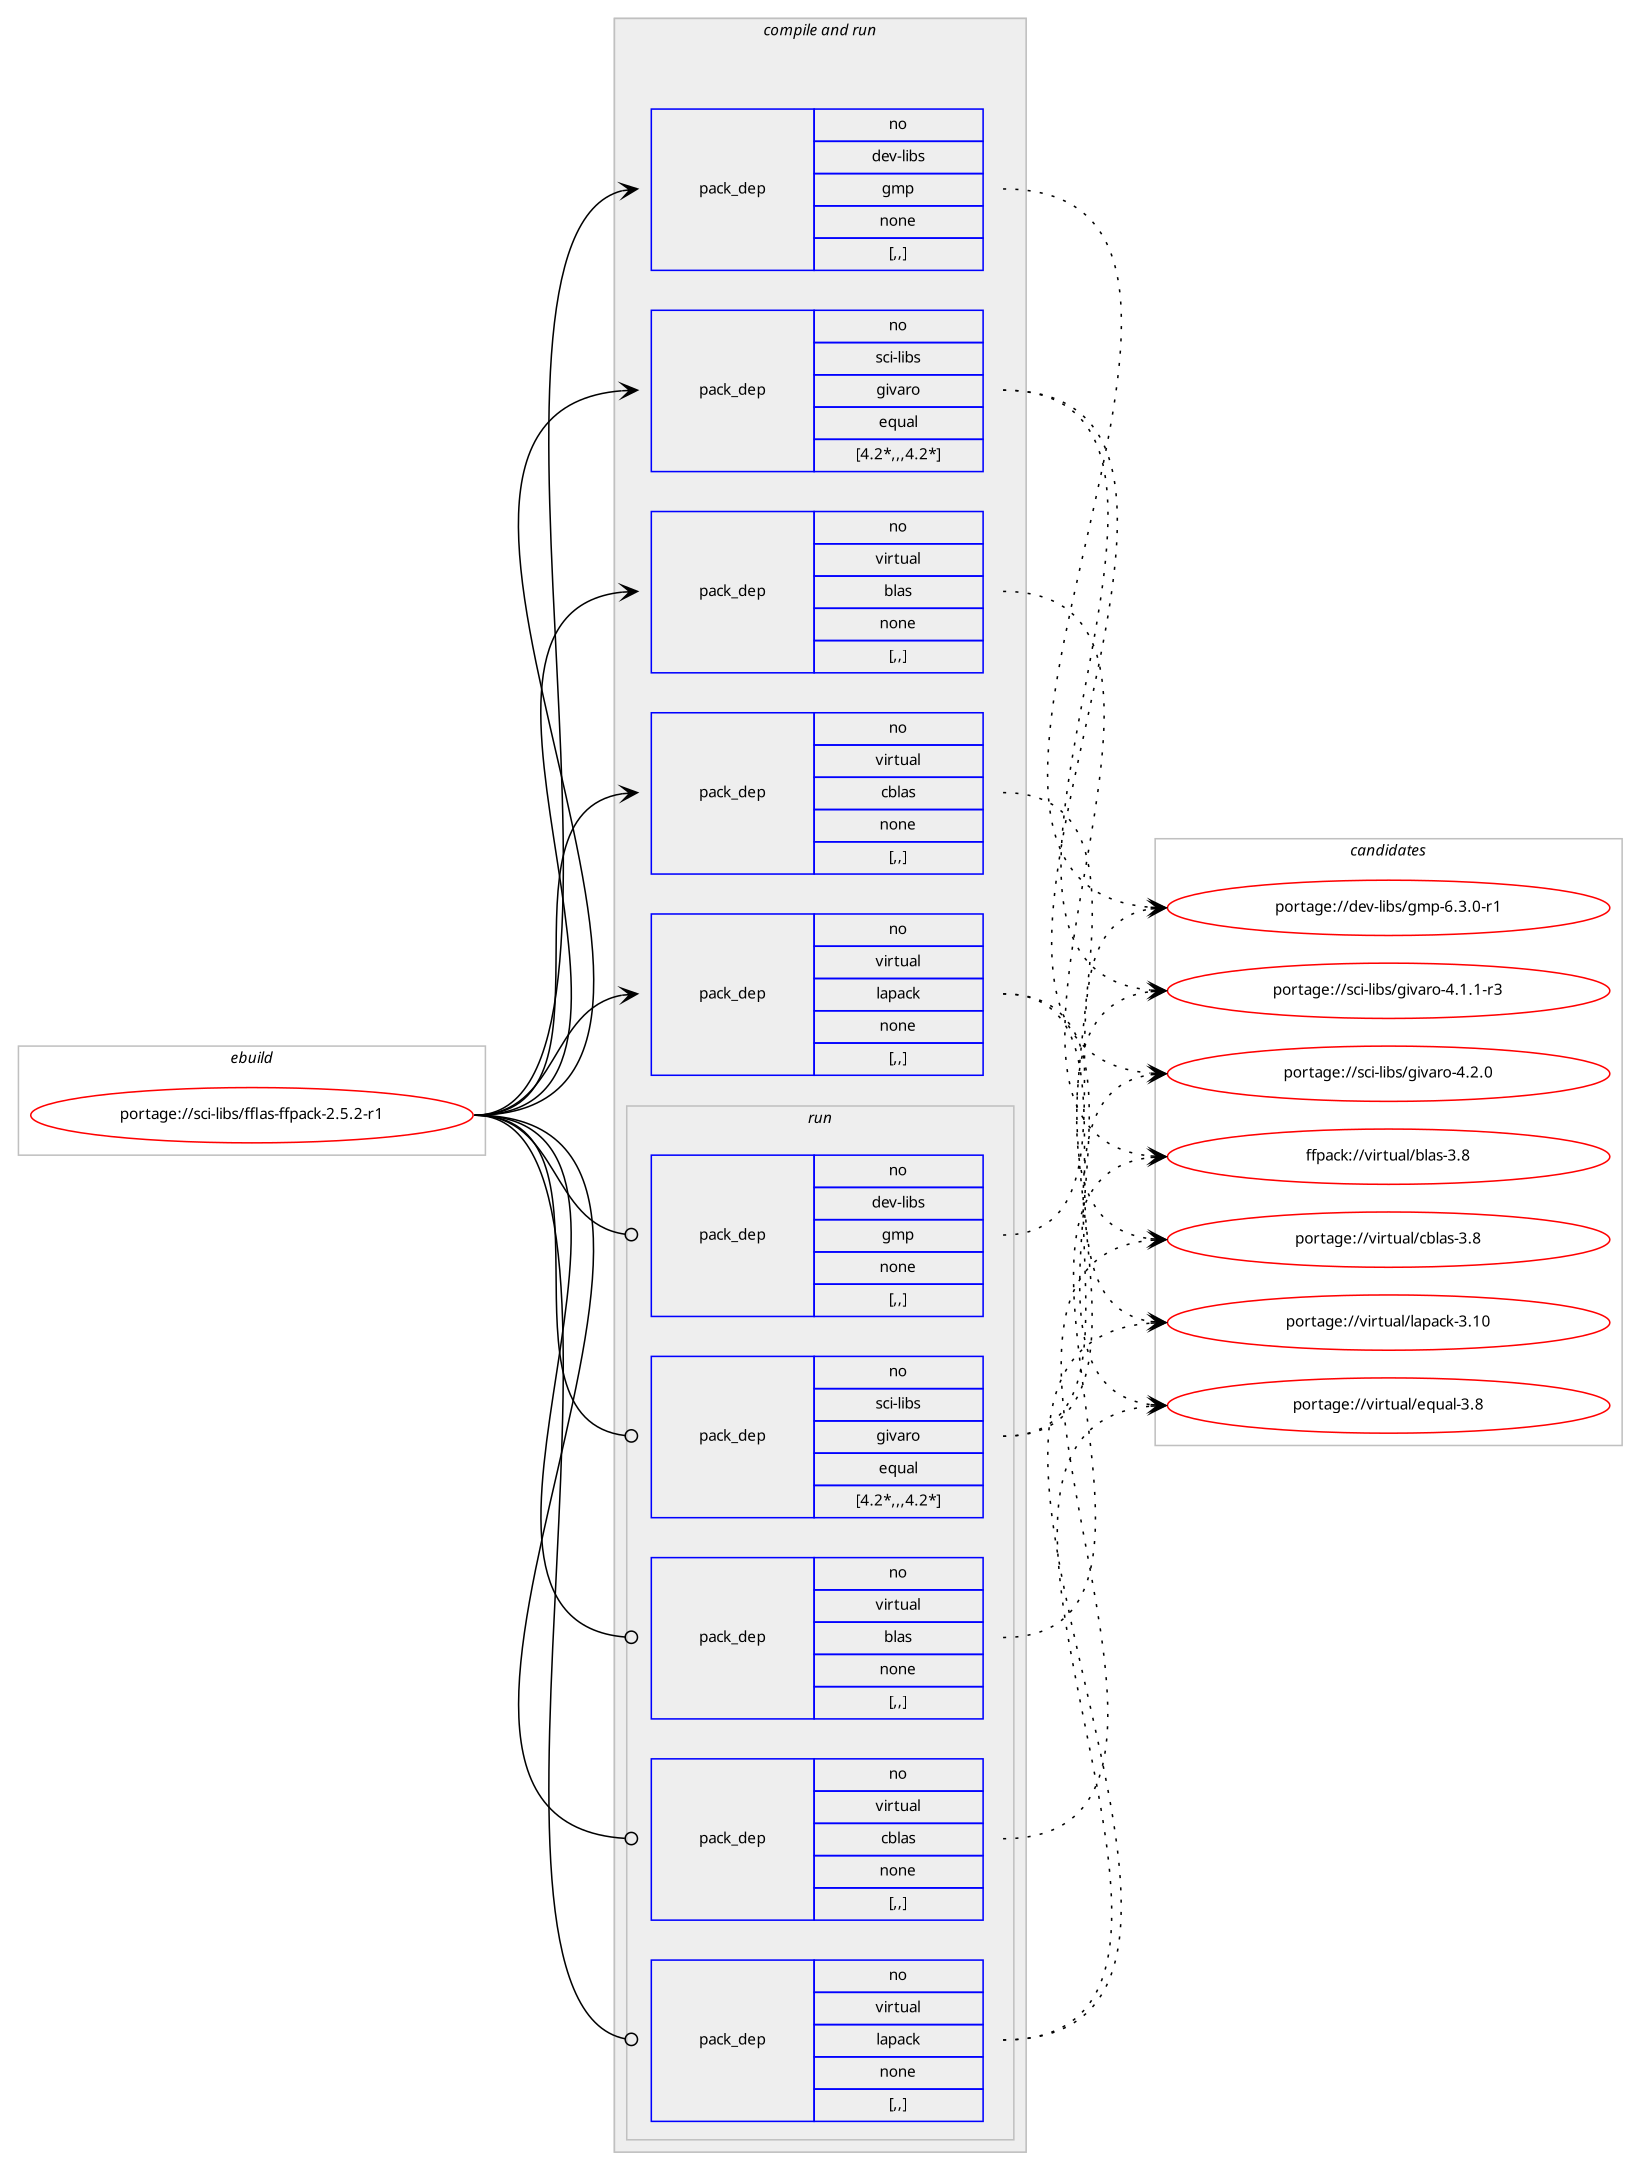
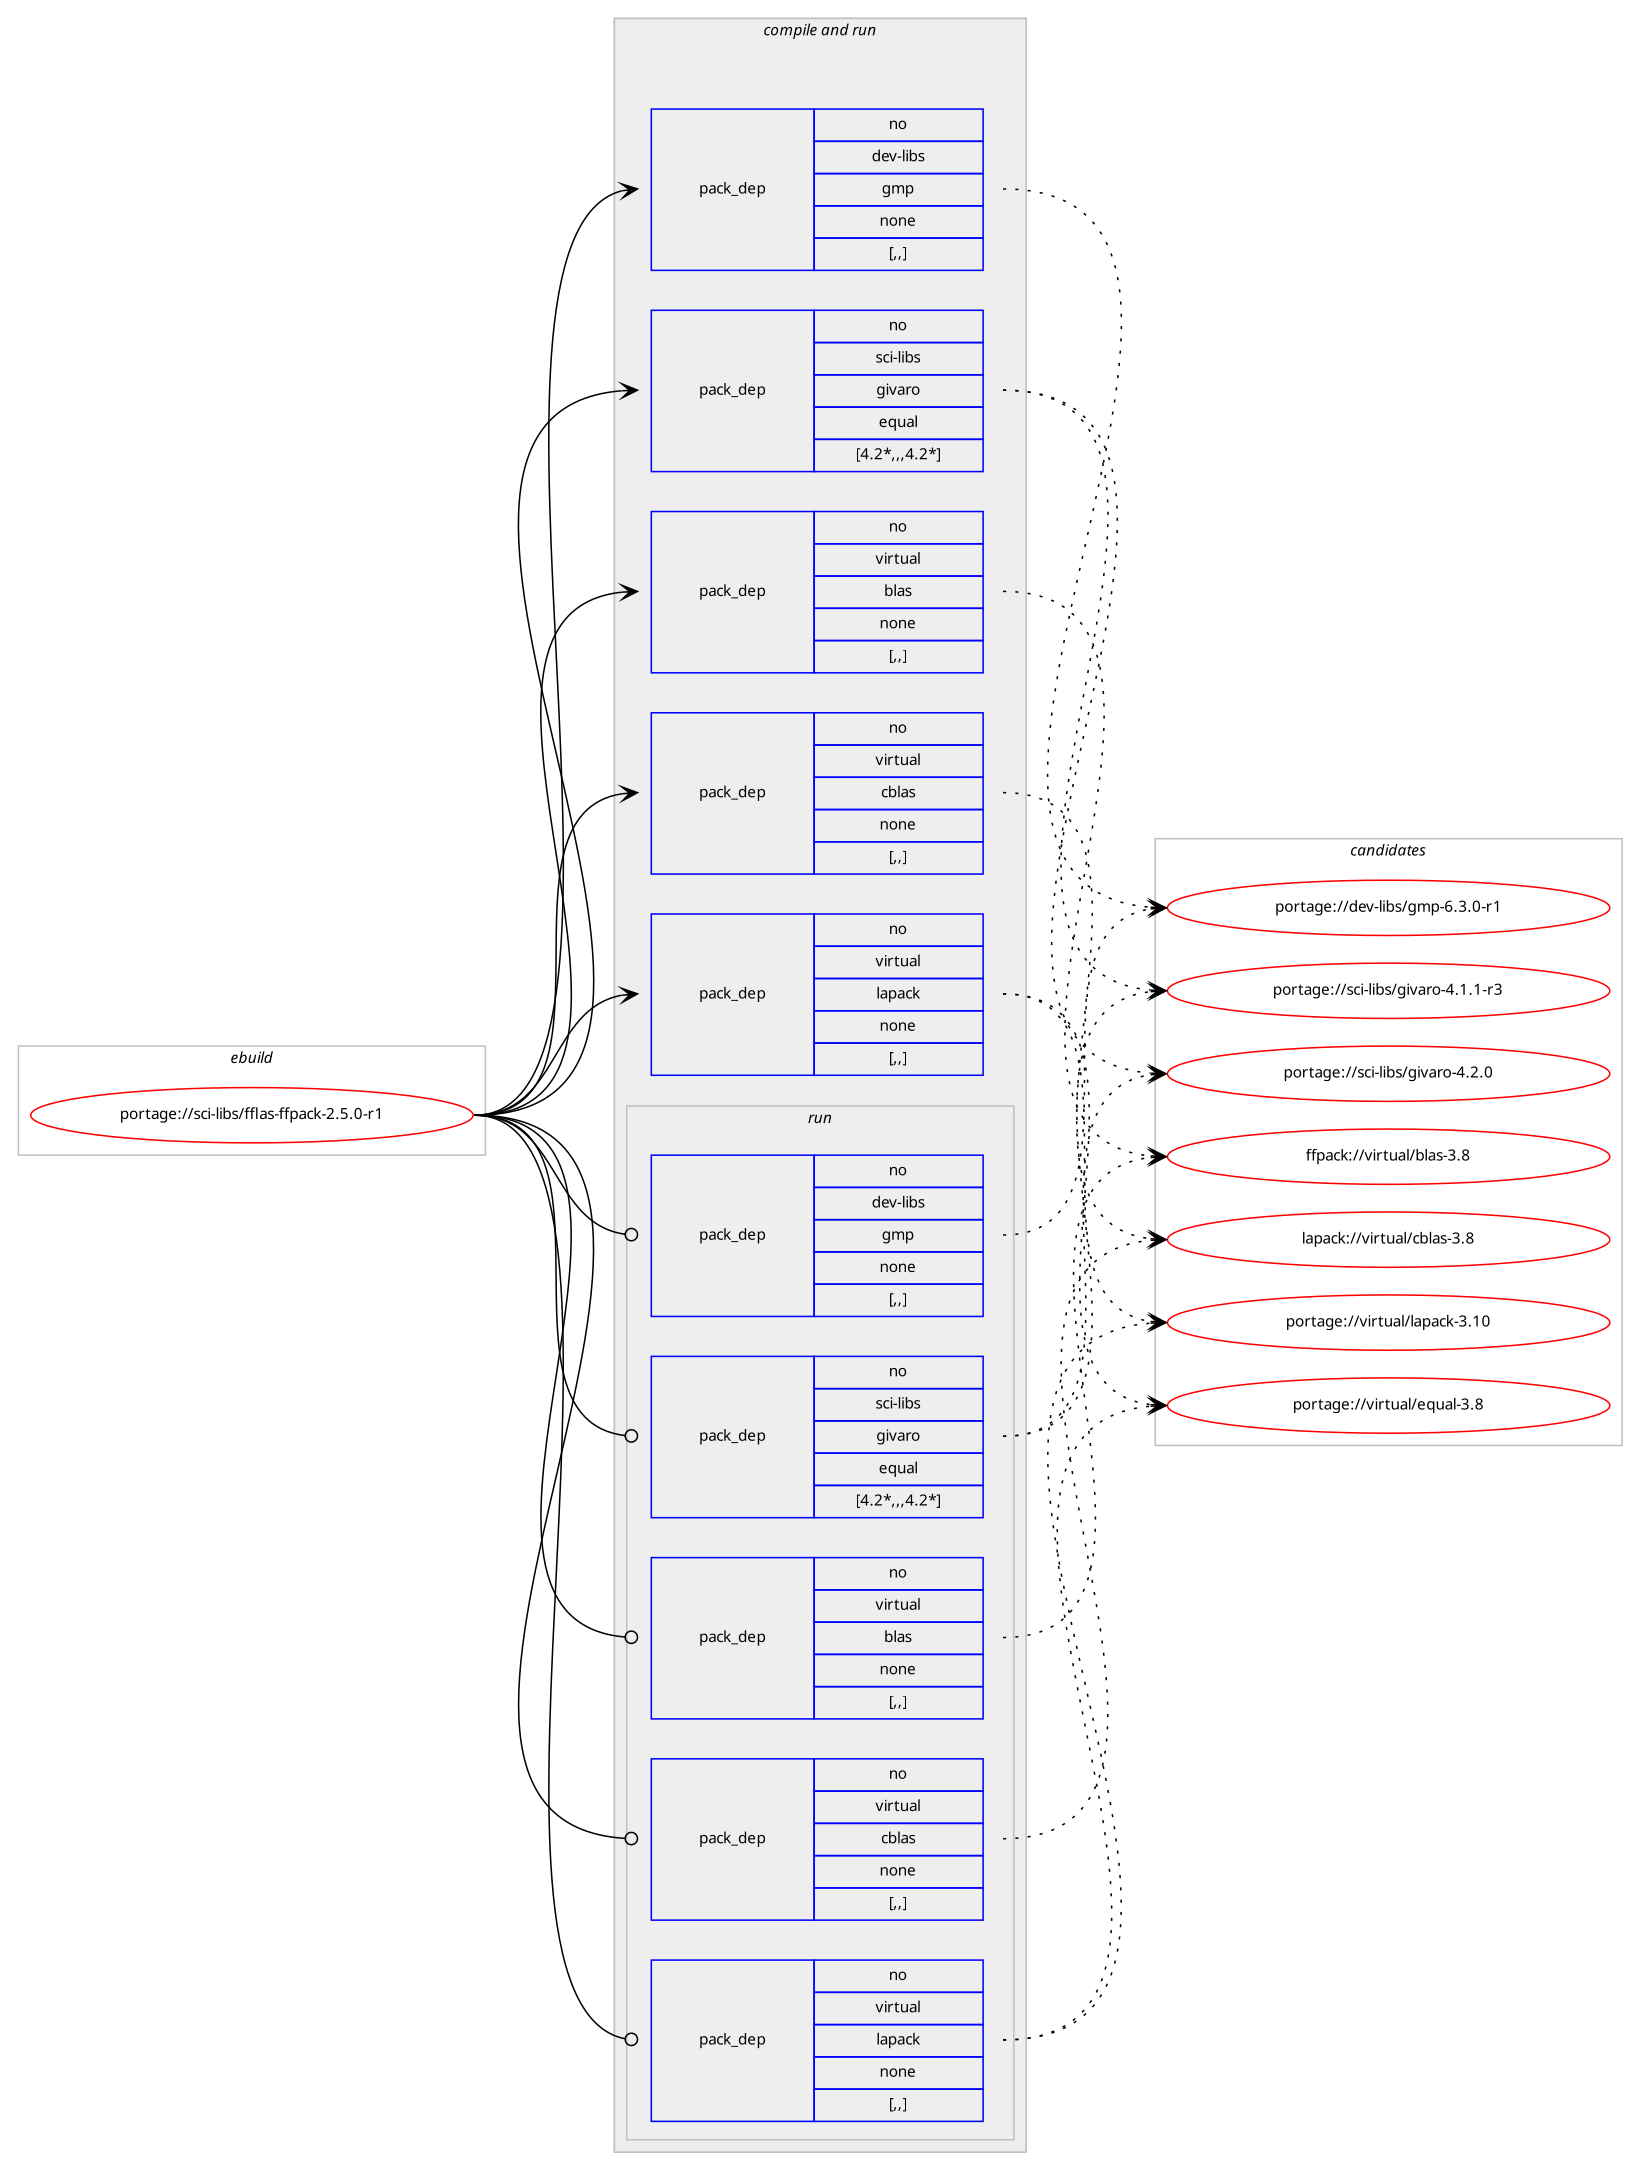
(252, 1115) -> (252, 1115)
(1389, 1240) -> (1389, 1240)
